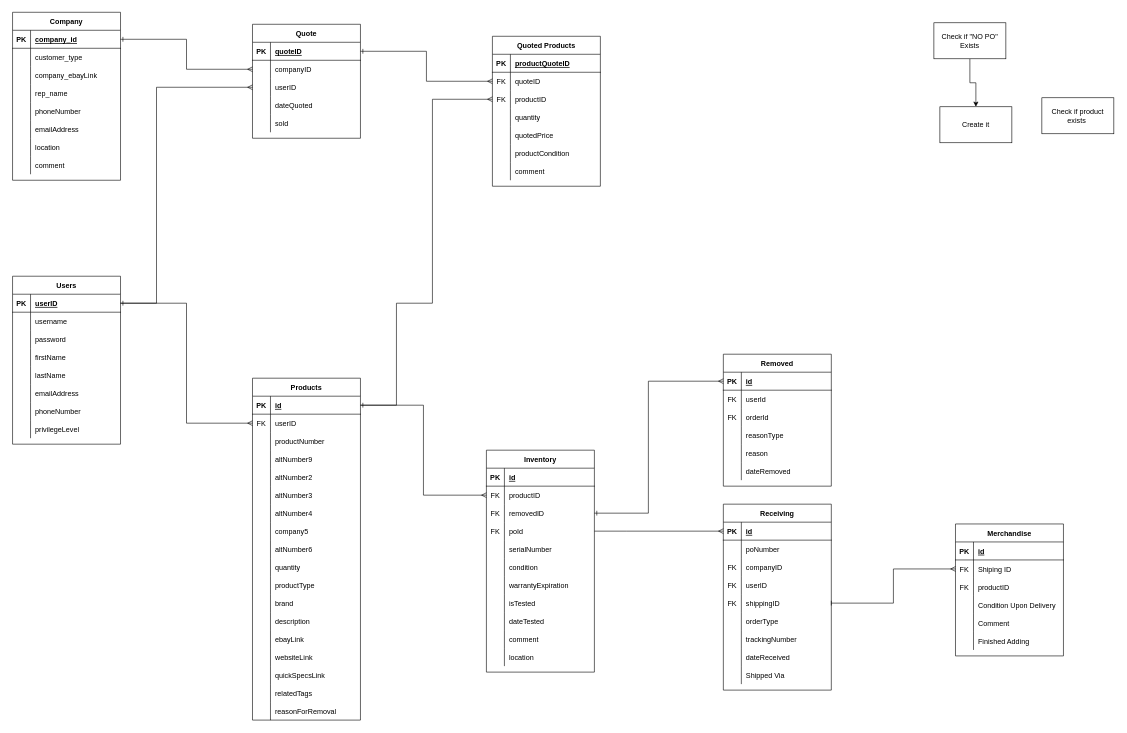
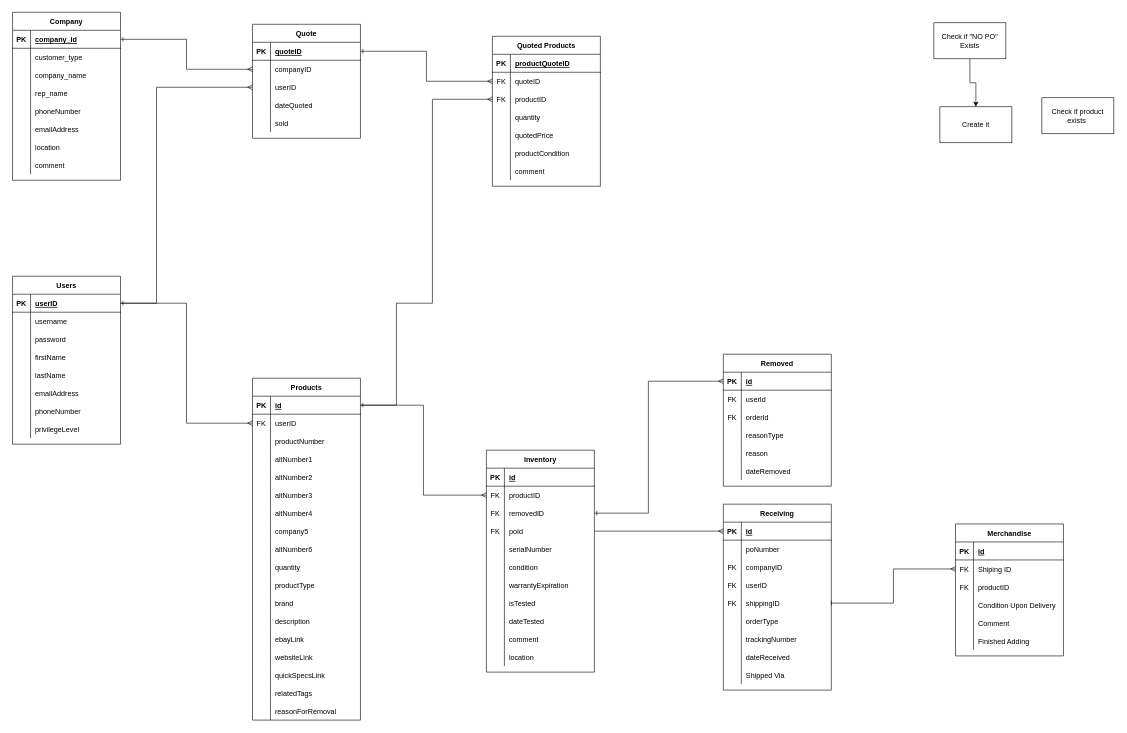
(66, 76) -> (59, 76)
(294, 460) -> (294, 460)
